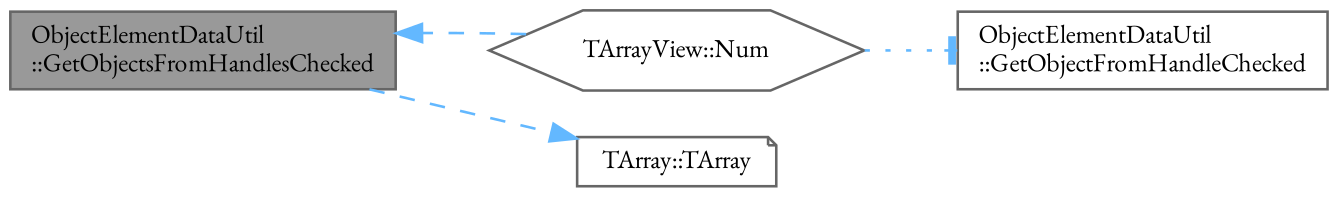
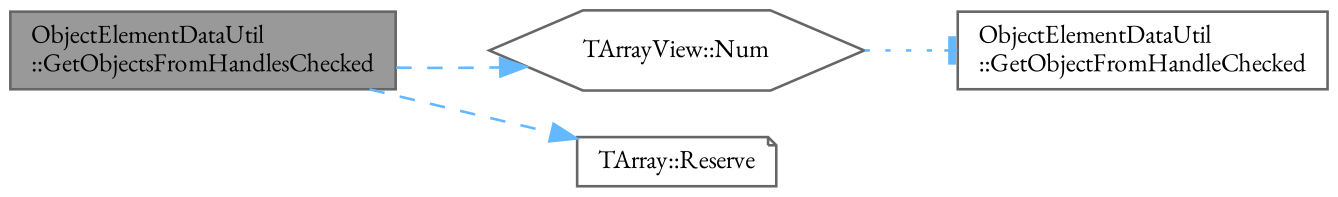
(474, 33) -> (448, 68)
(677, 162) -> (677, 162)
